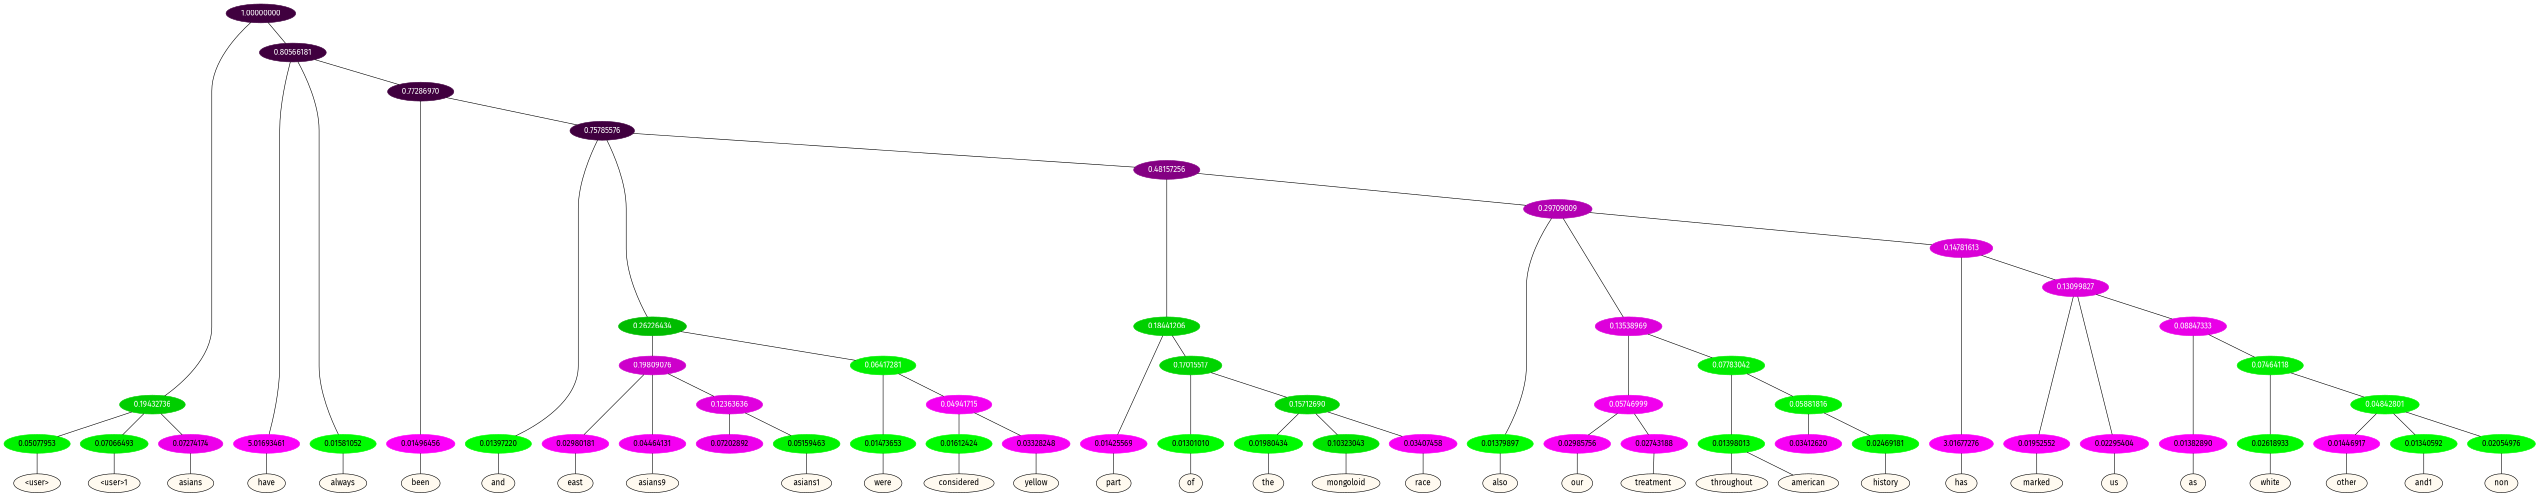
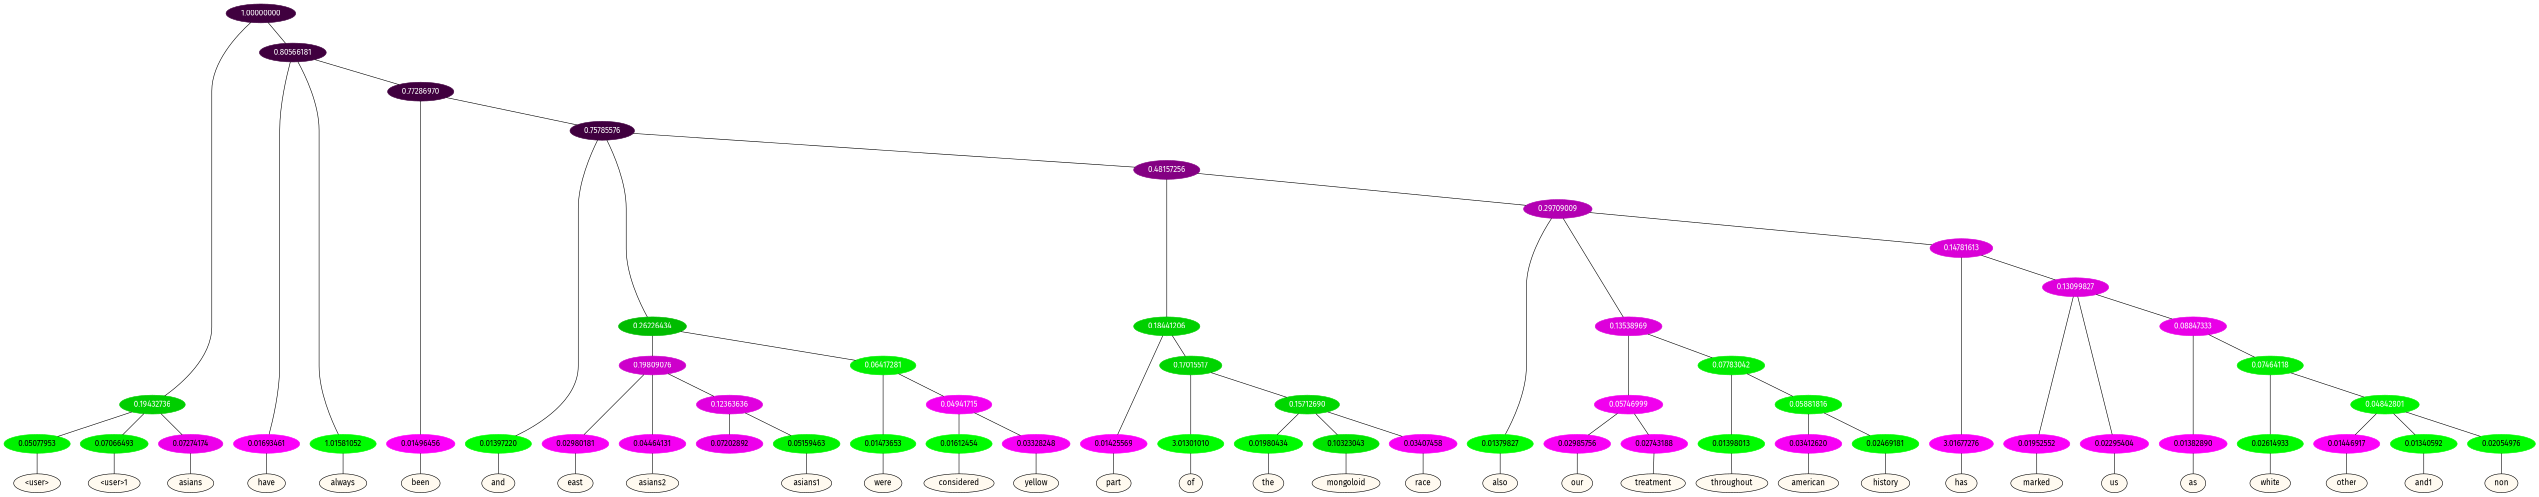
(267, 444) -> (267, 444)
(343, 444) -> (343, 444)
(959, 444) -> (959, 444)
(1191, 444) -> (1191, 444)
(1500, 444) -> (1500, 444)
(2270, 444) -> (2270, 444)
(1770, 464) -> (1808, 464)
(652, 483) -> (652, 483)
